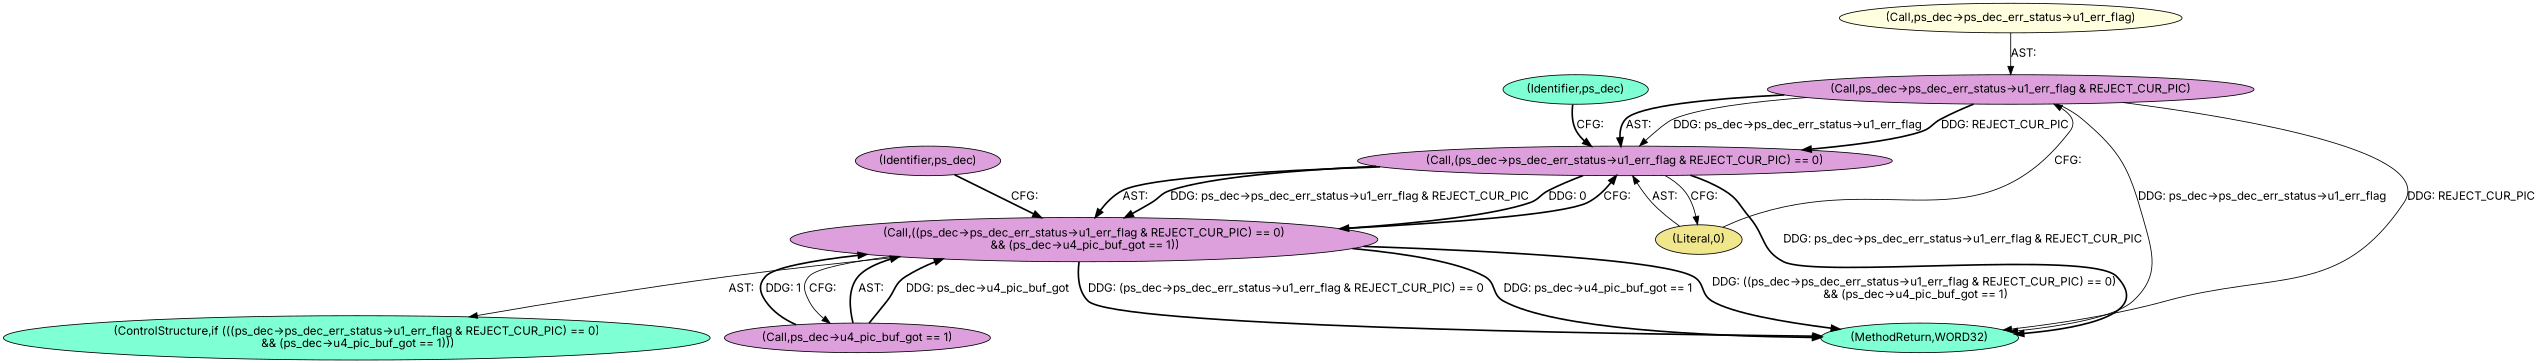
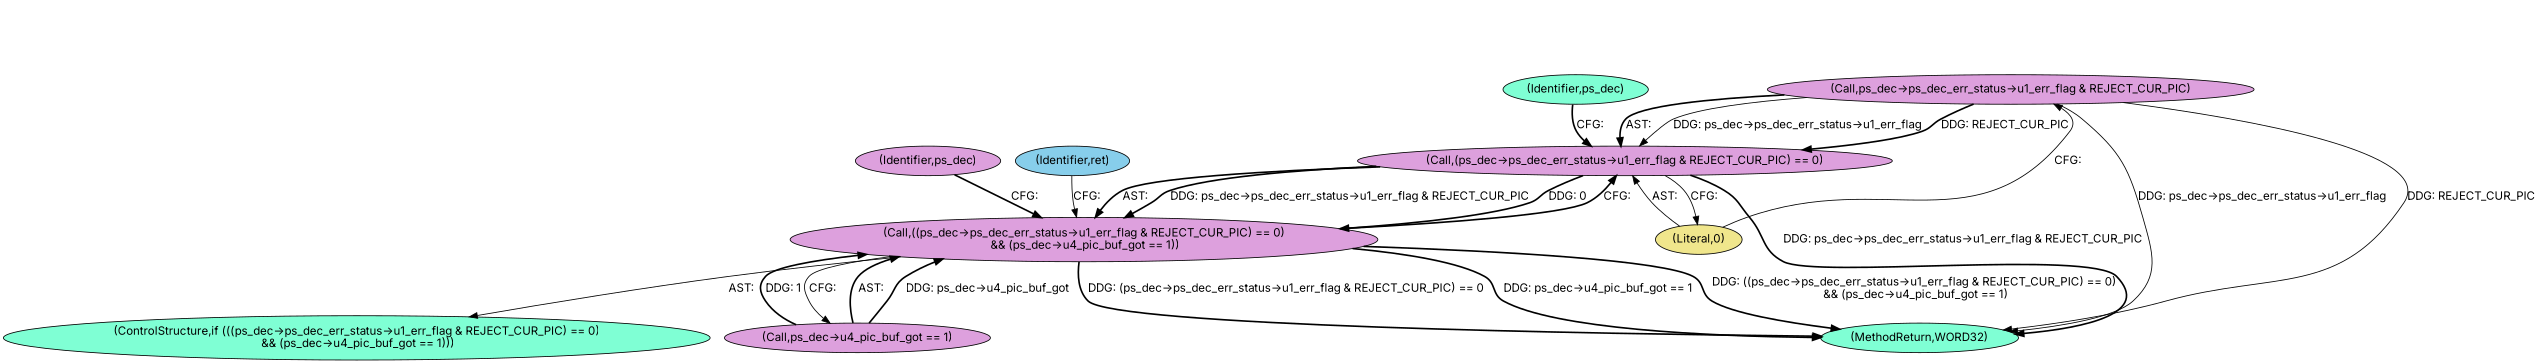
(2011, 18) -> none
none -> (1073, 161)
